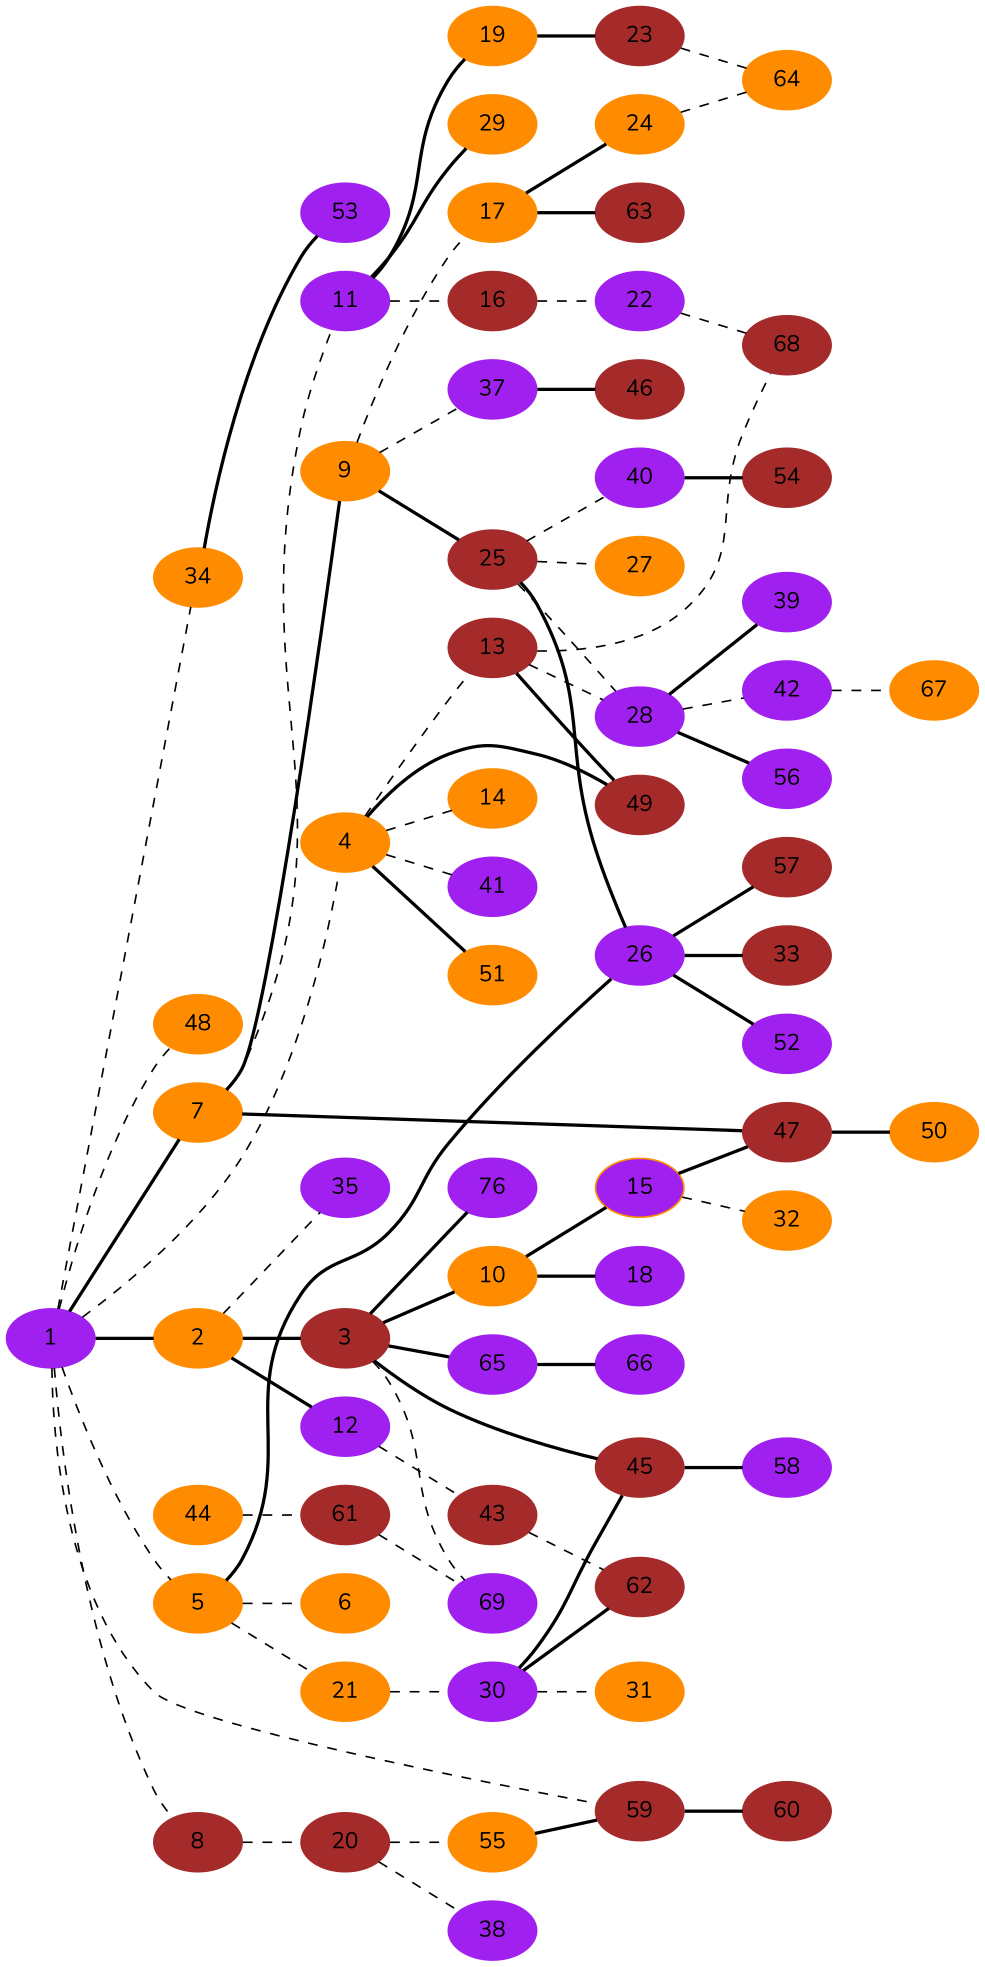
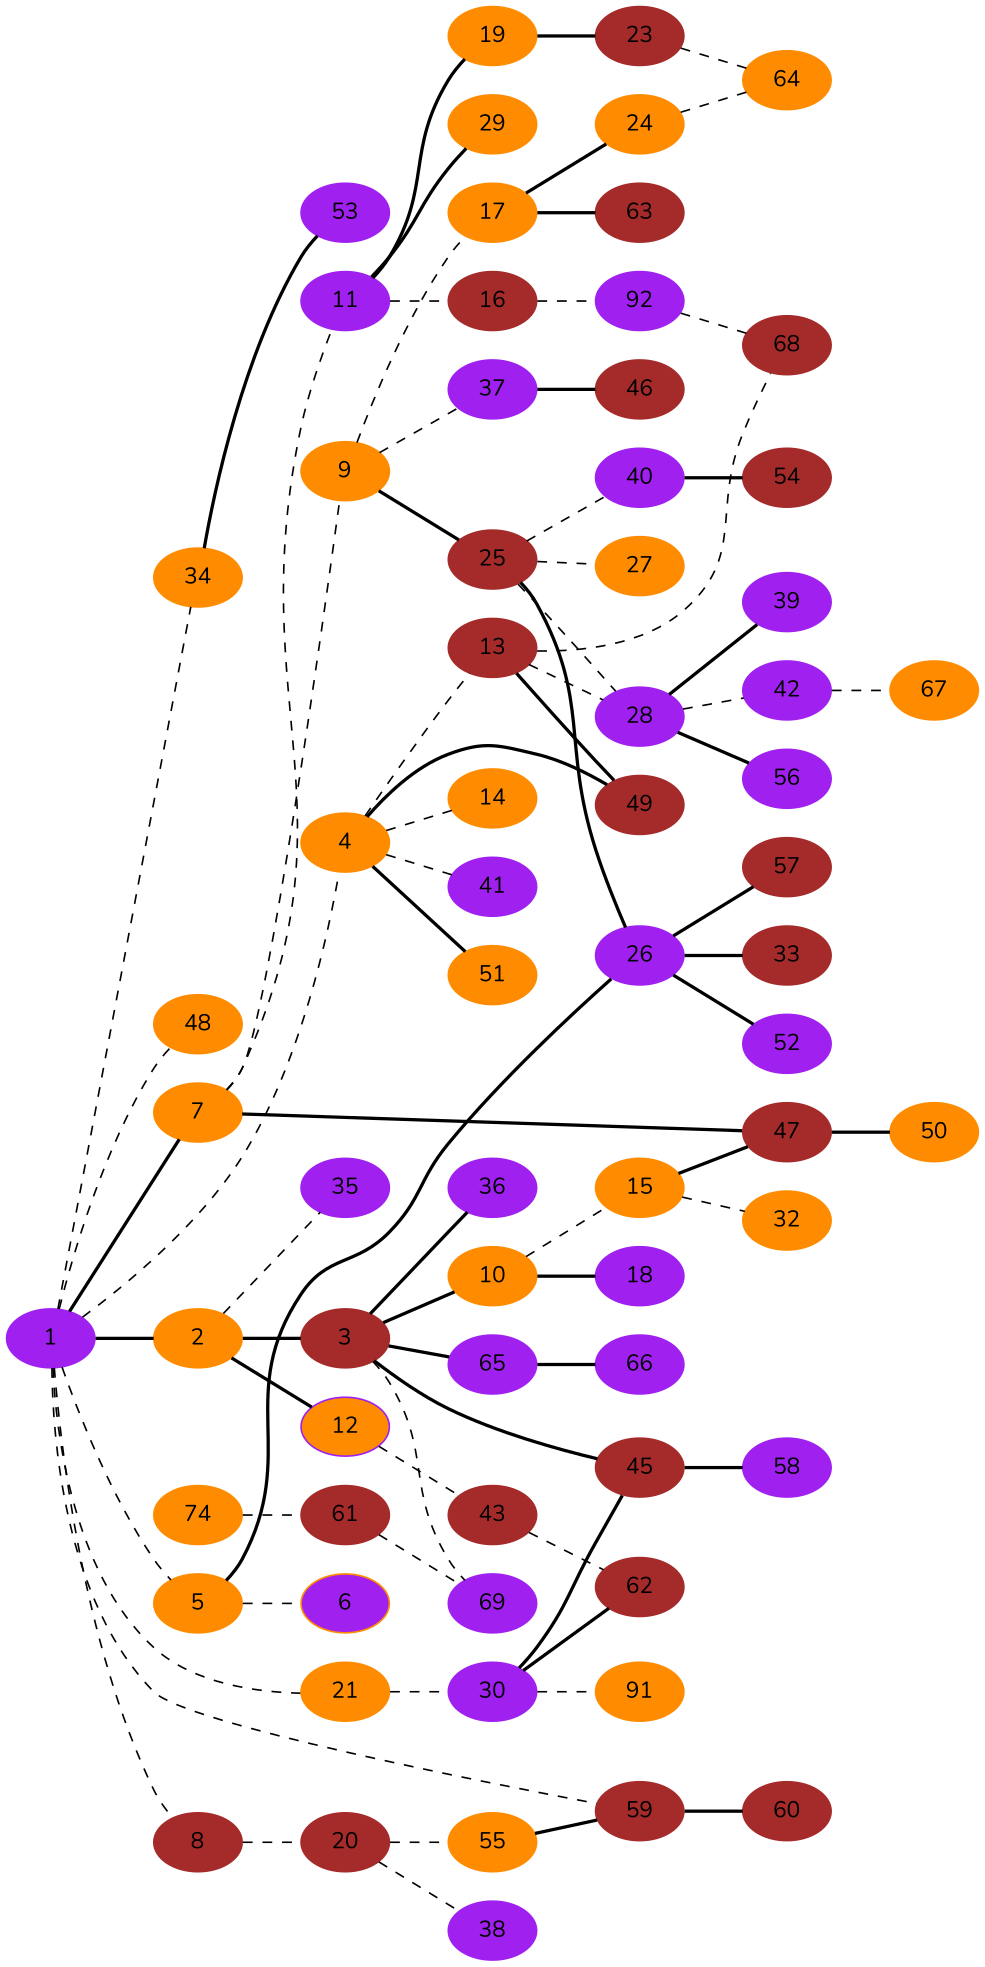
(640, 301) -> (640, 301)
(305, 740) -> (305, 740)
(492, 1188) -> (492, 1188)
(640, 1188) -> (640, 1188)
(566, 1232) -> (566, 1232)
(345, 1427) -> (345, 1427)
(198, 1515) -> (198, 1515)
(345, 1603) -> (345, 1603)
(272, 1648) -> (109, 1589)
(640, 1692) -> (640, 1692)
